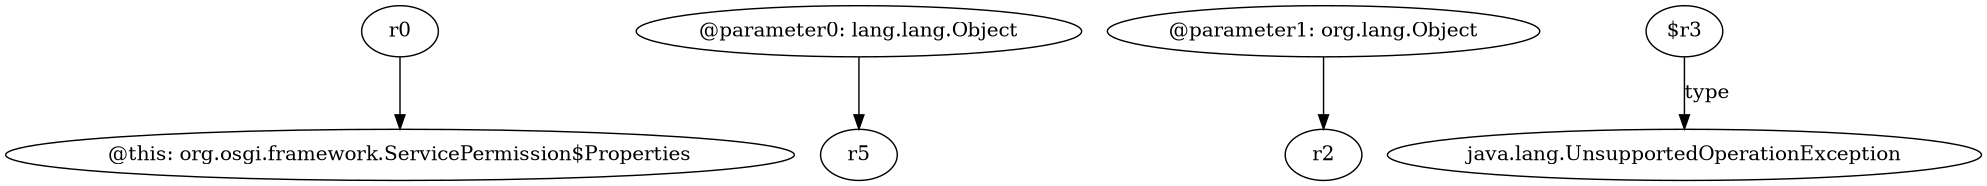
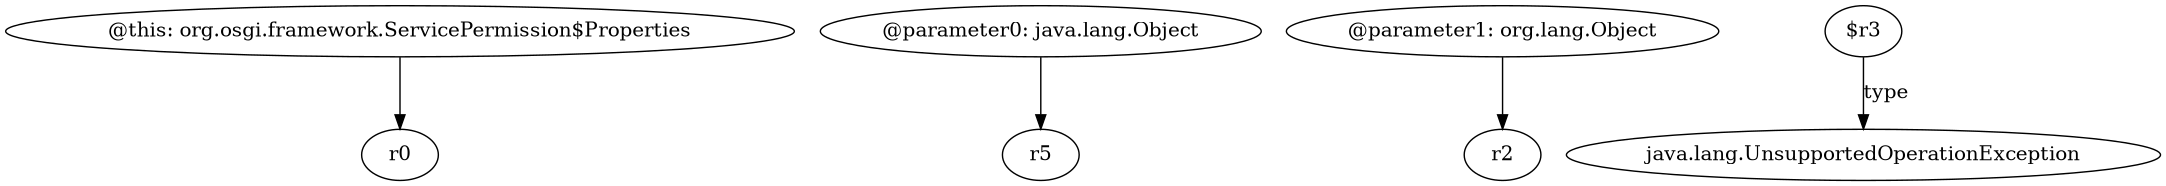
(859, 31) -> (1041, 31)
(400, 86) -> (400, 86)
